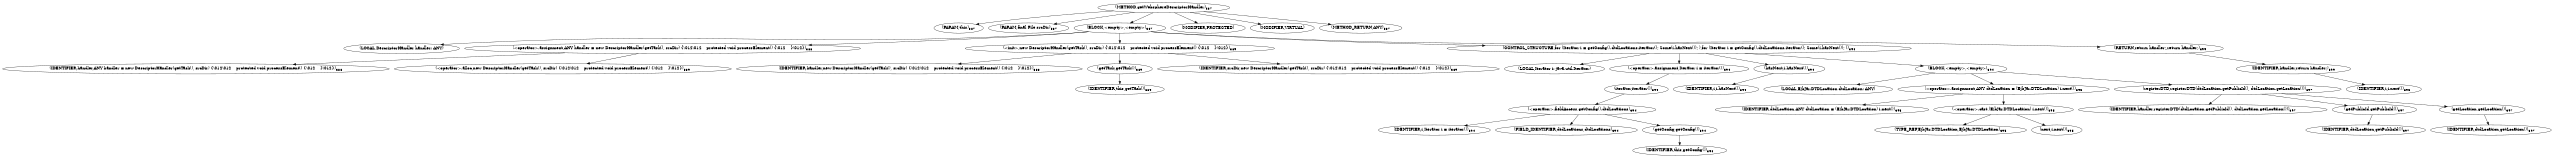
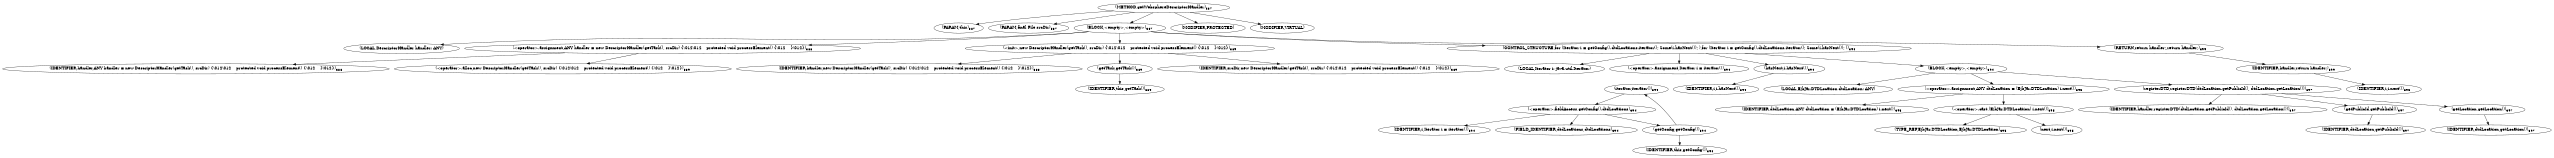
(1361, 28) -> none
(1659, 79) -> (1663, 109)
